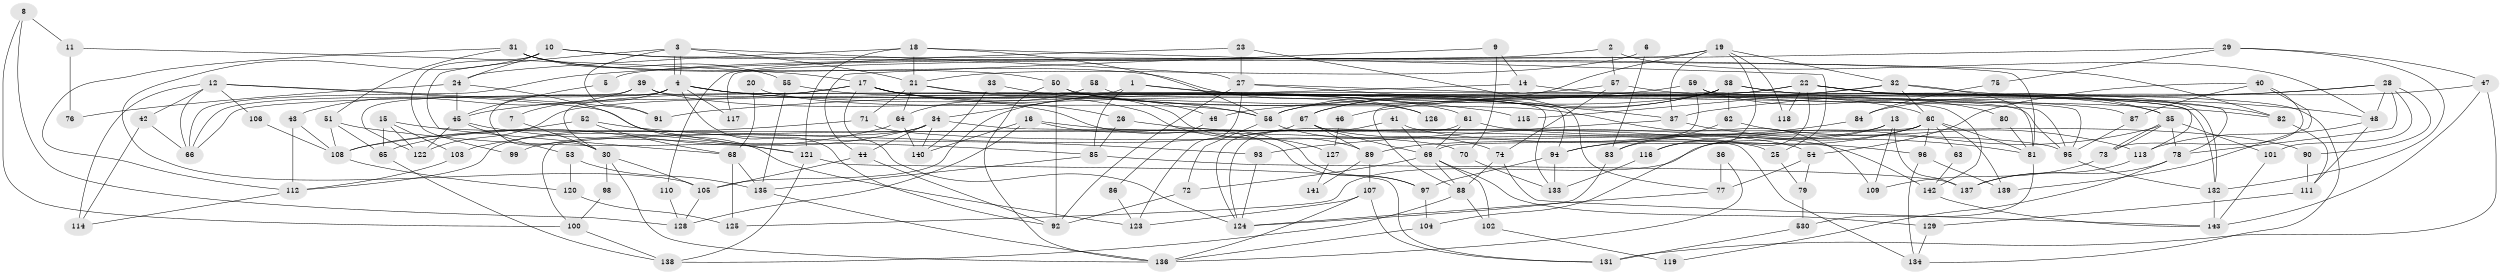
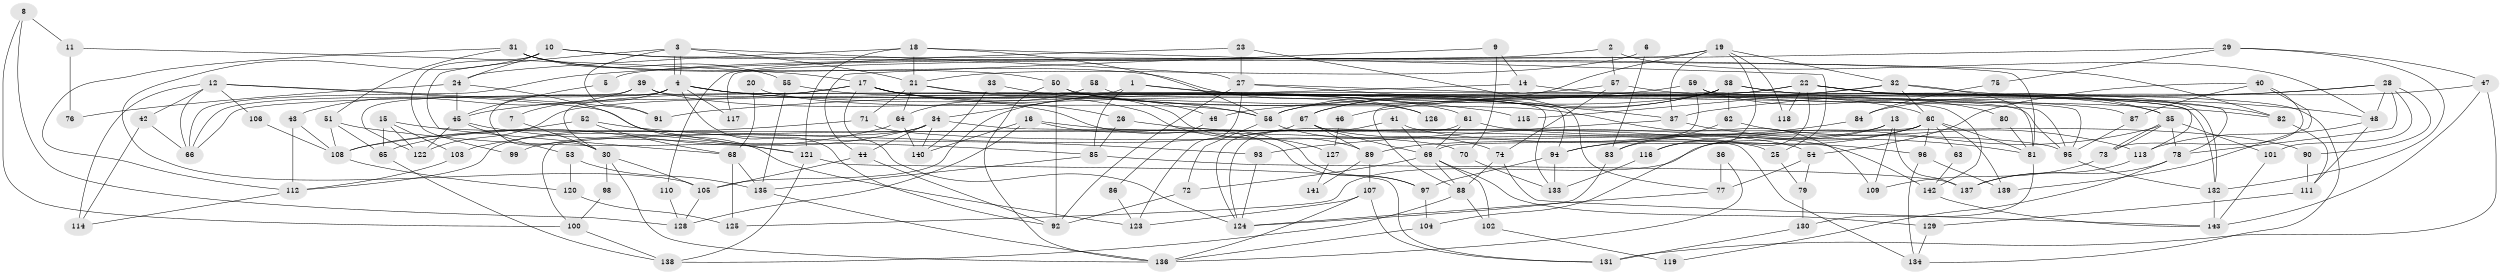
(1803, 227) -> (1803, 227)
